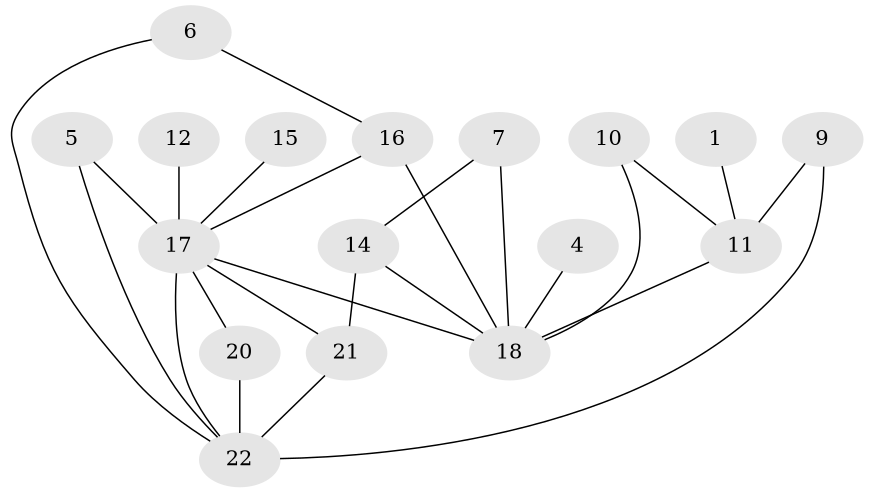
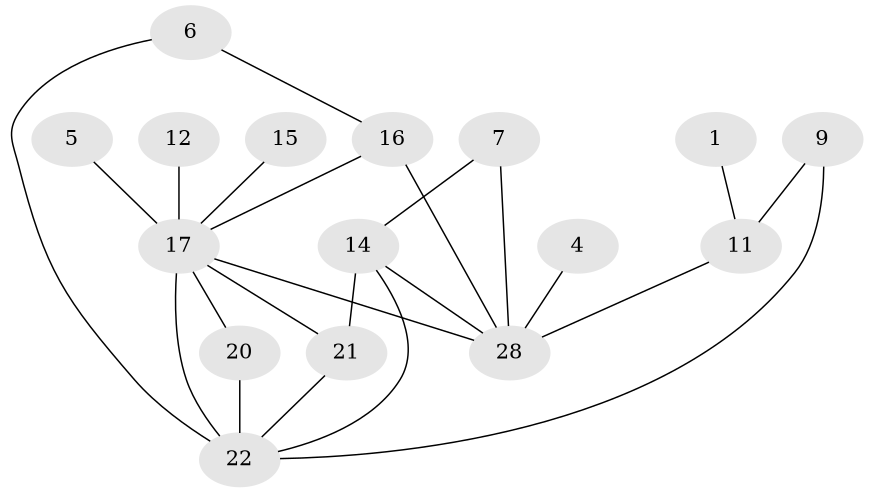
(609, 139) -> none
(133, 310) -> (392, 390)
(510, 353) -> (510, 353)
